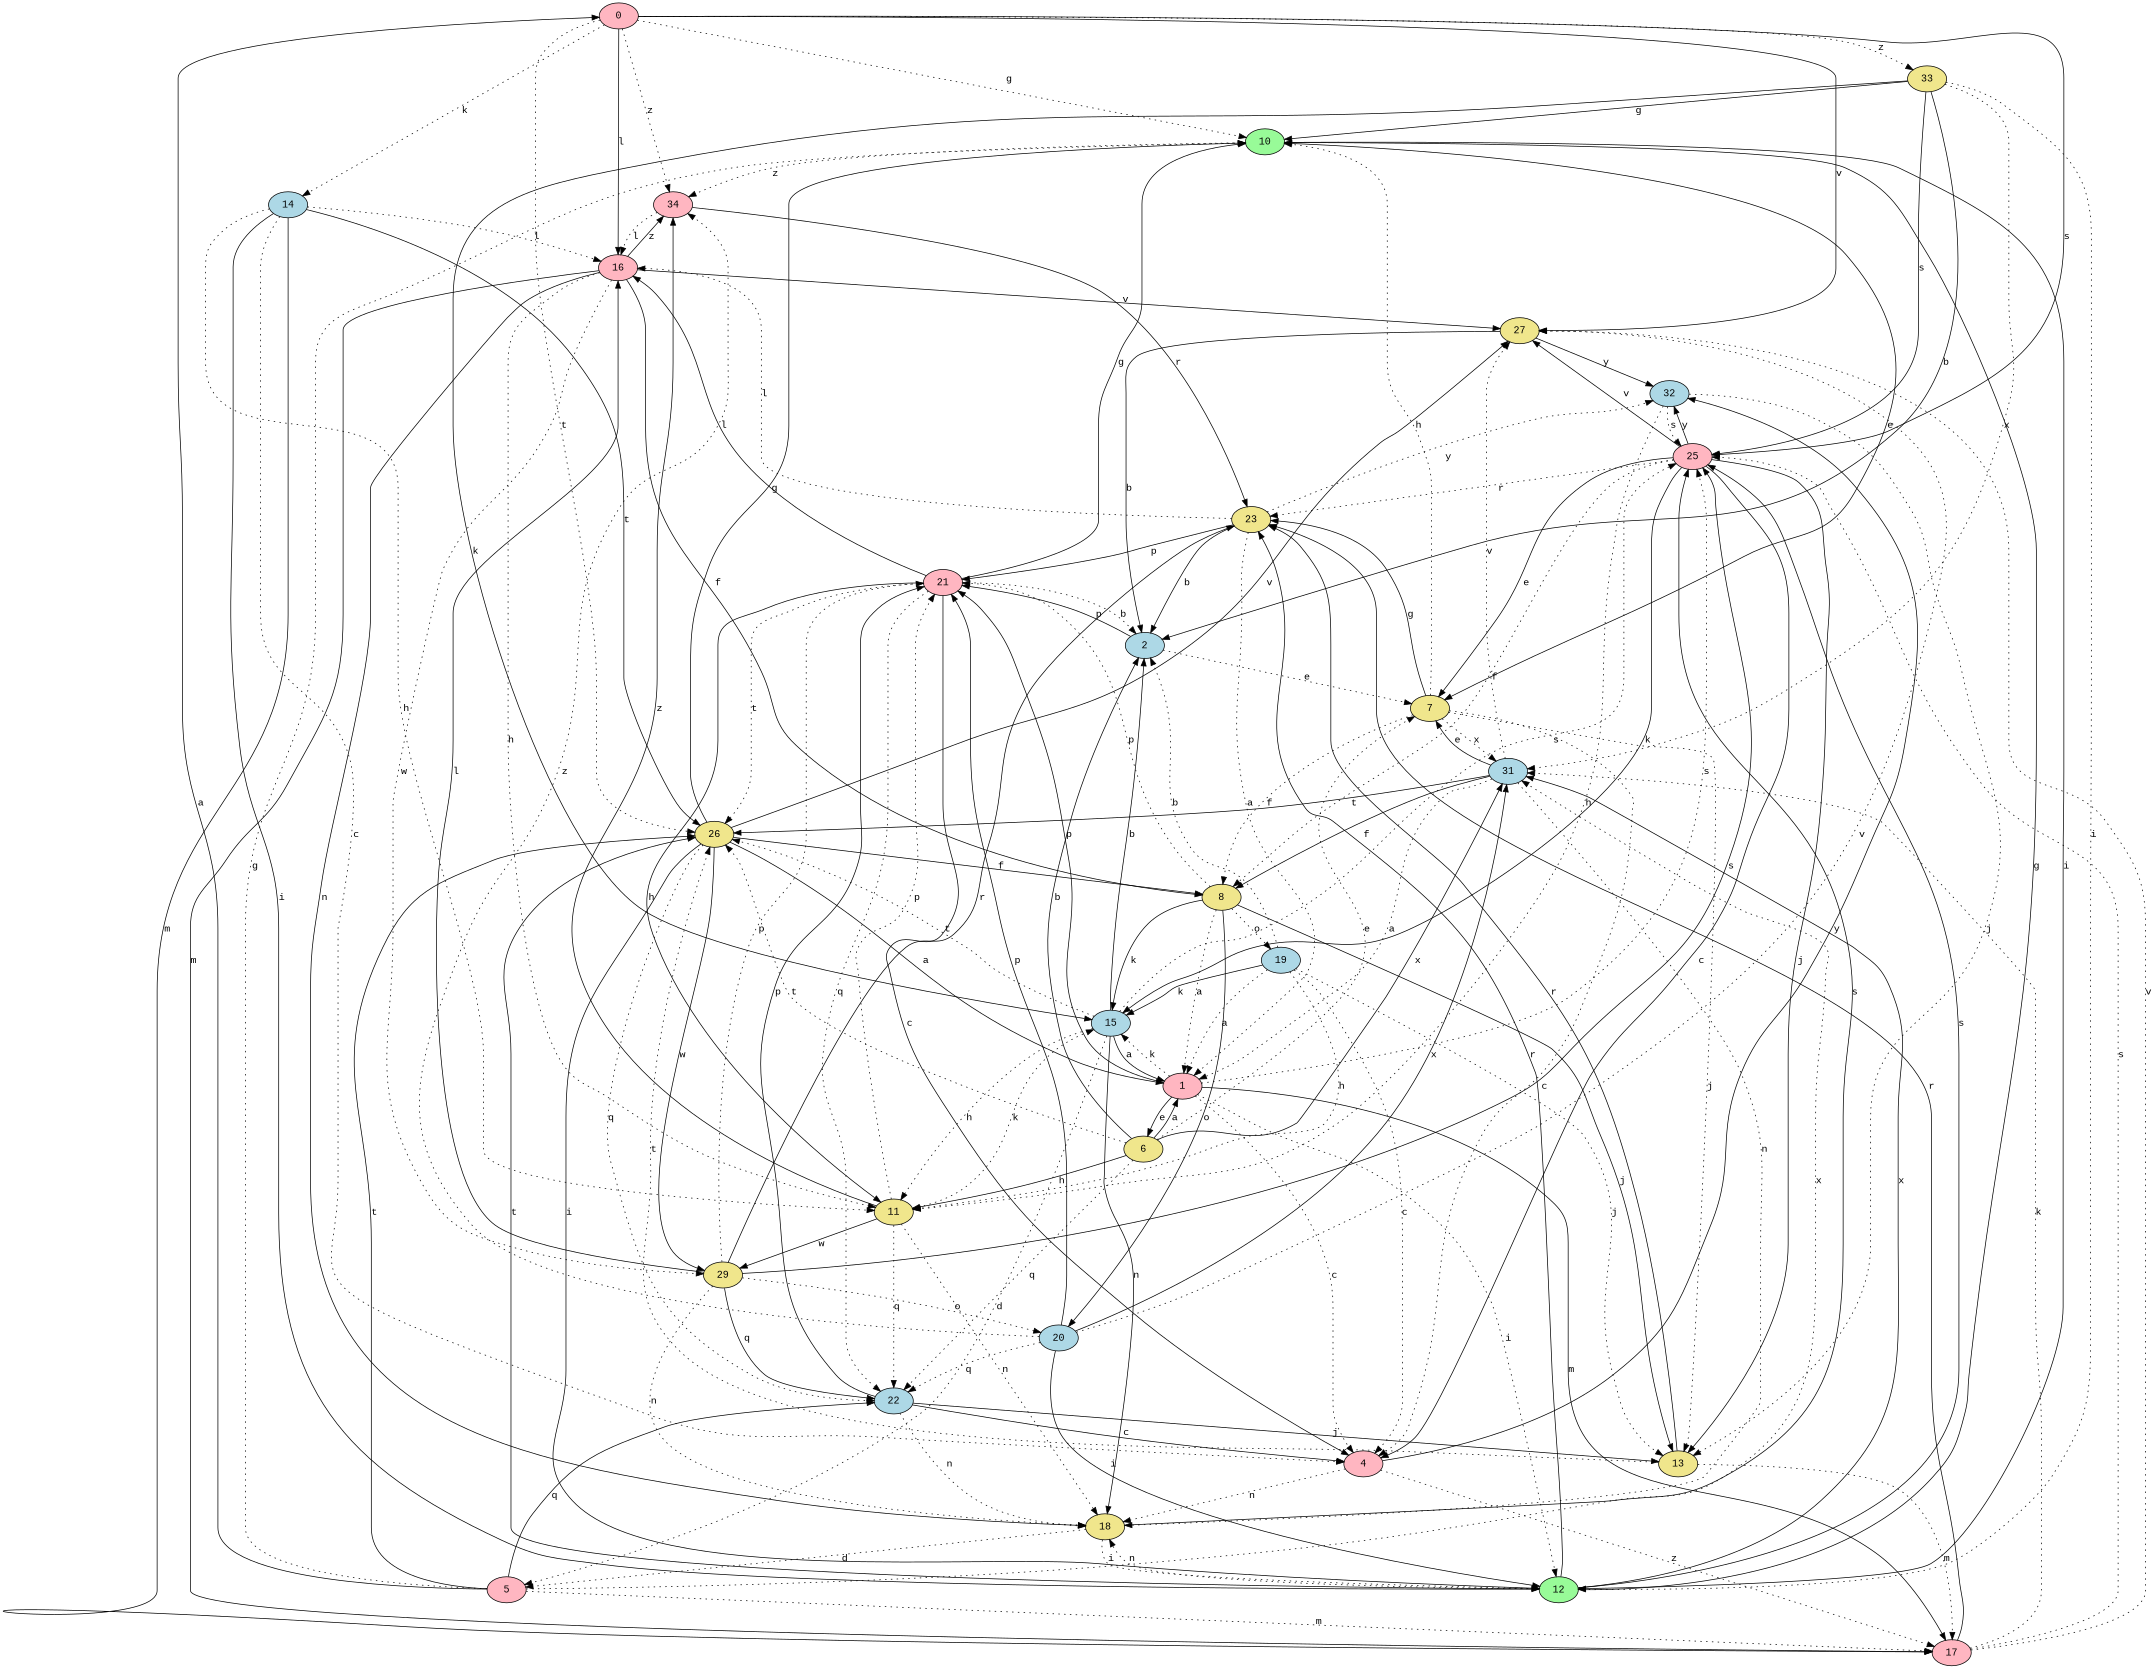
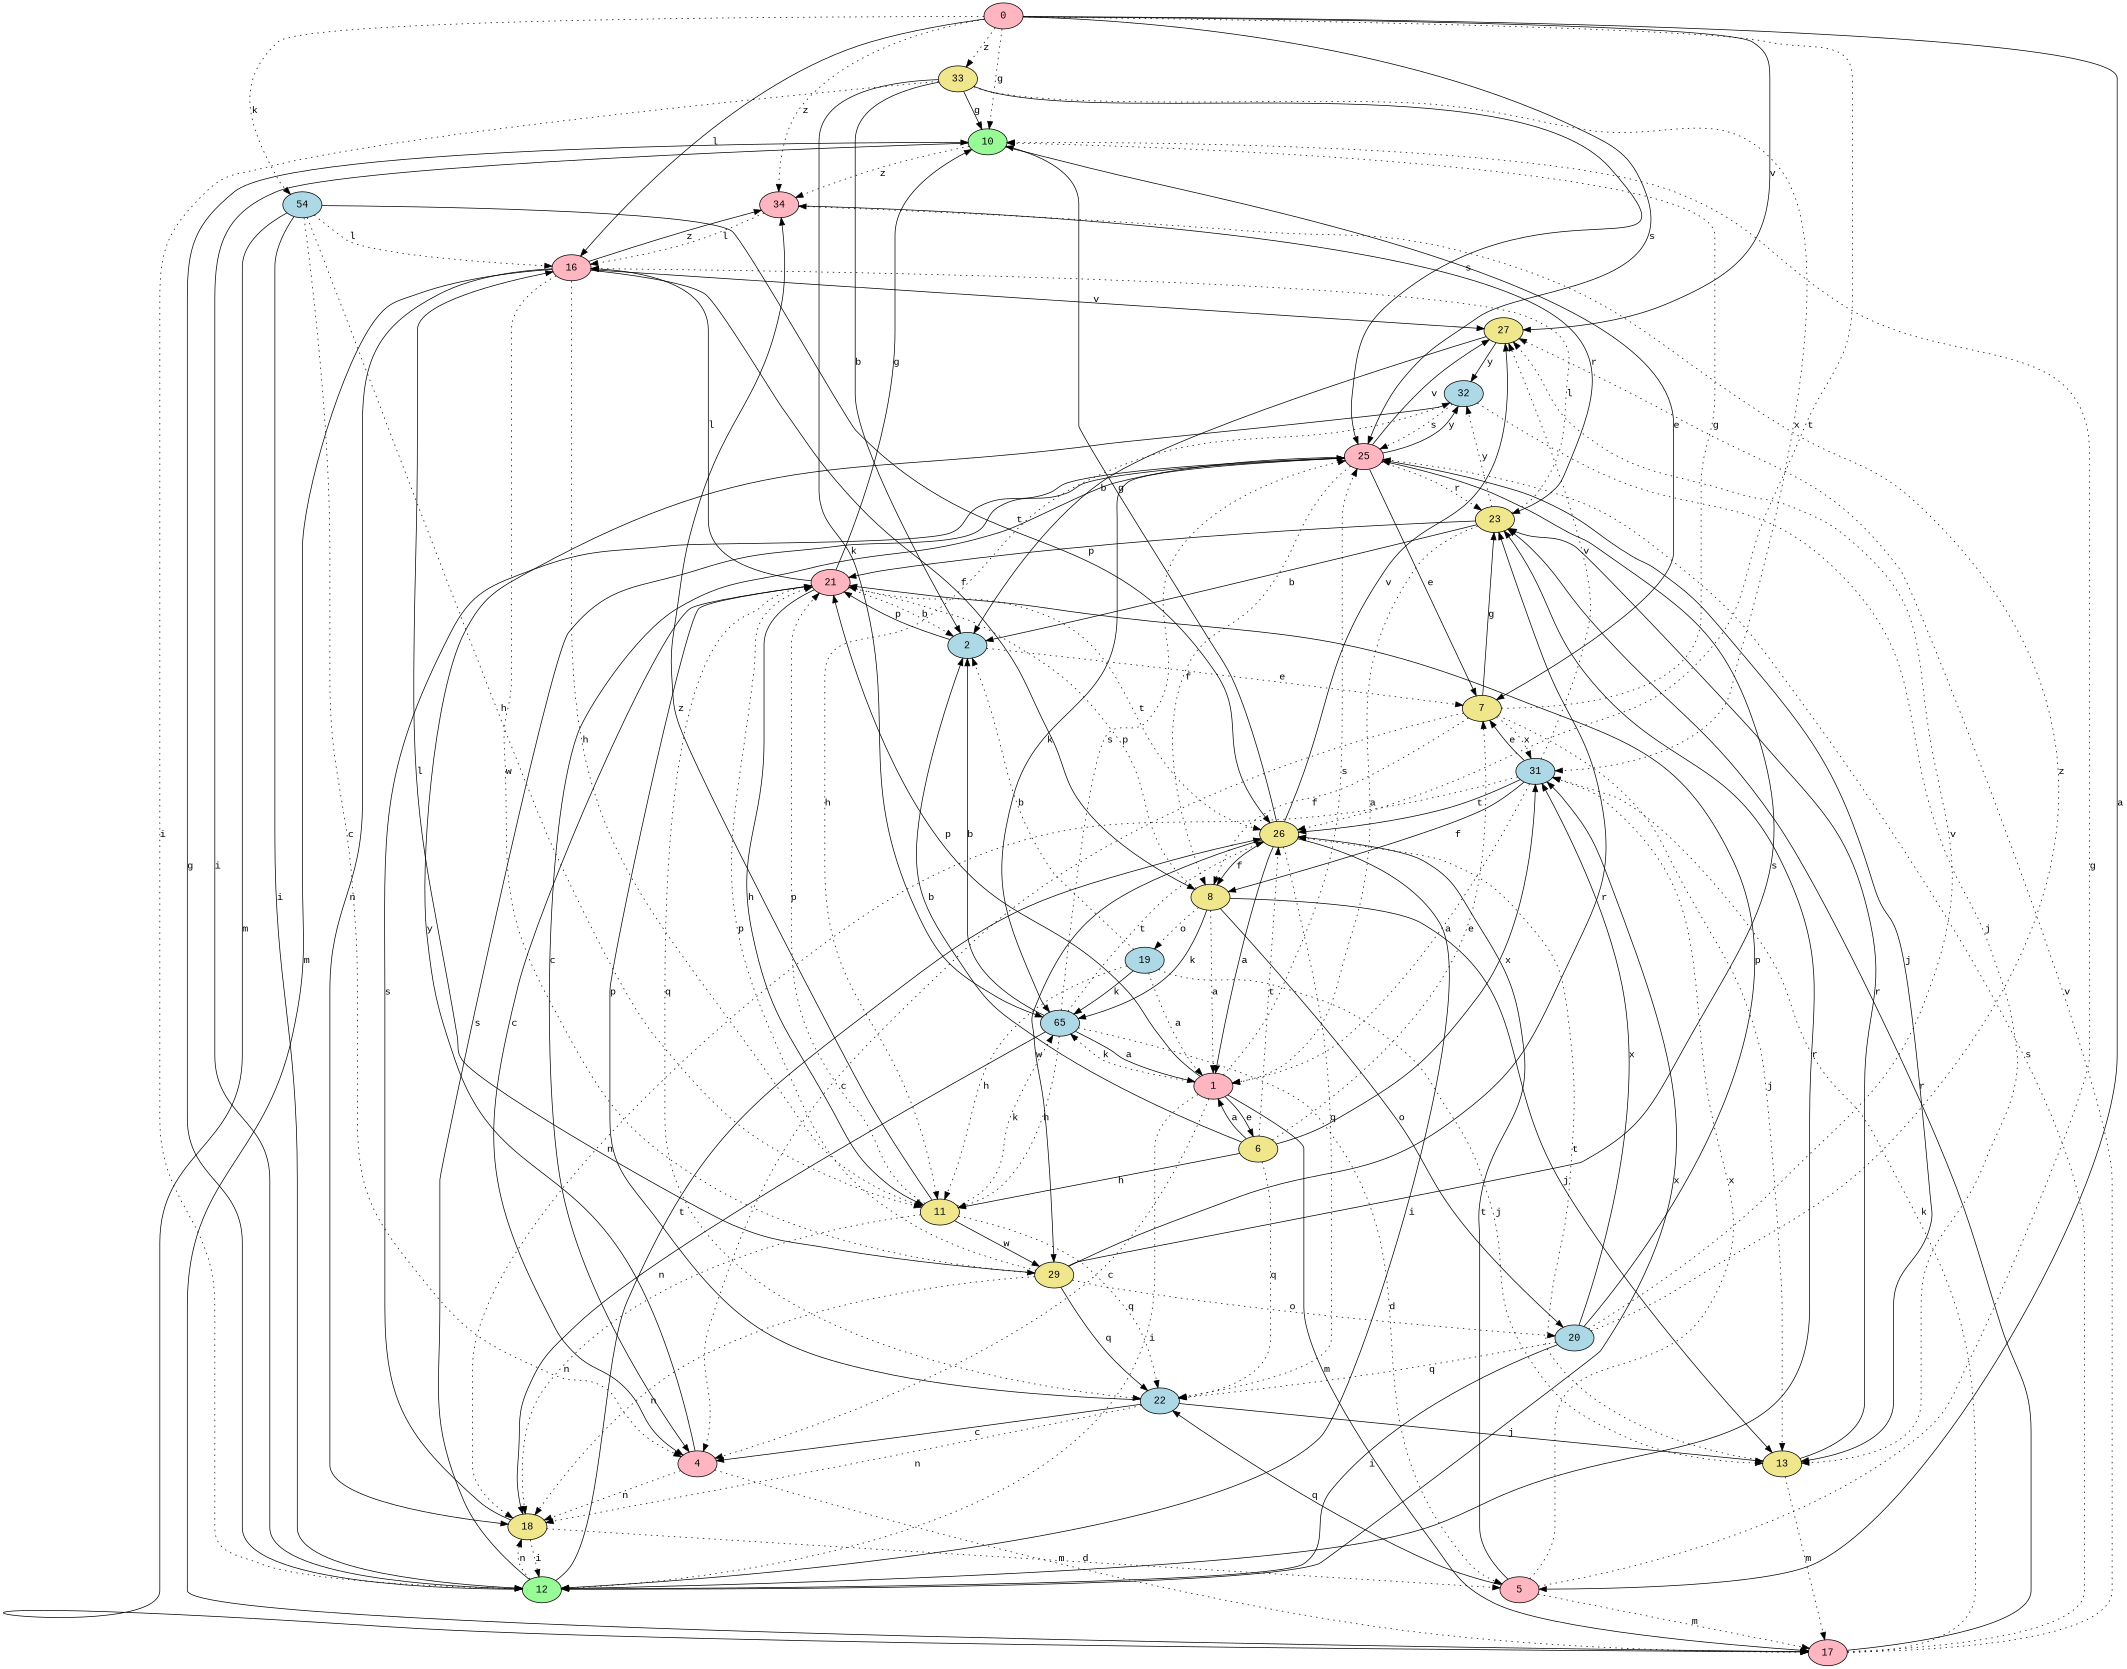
(288, 205) -> (302, 205)
(1419, 425) -> (1716, 425)
(184, 736) -> (2117, 455)
(1111, 1023) -> (1060, 1023)
(1400, 1184) -> none
(1674, 1558) -> (1062, 1558)
